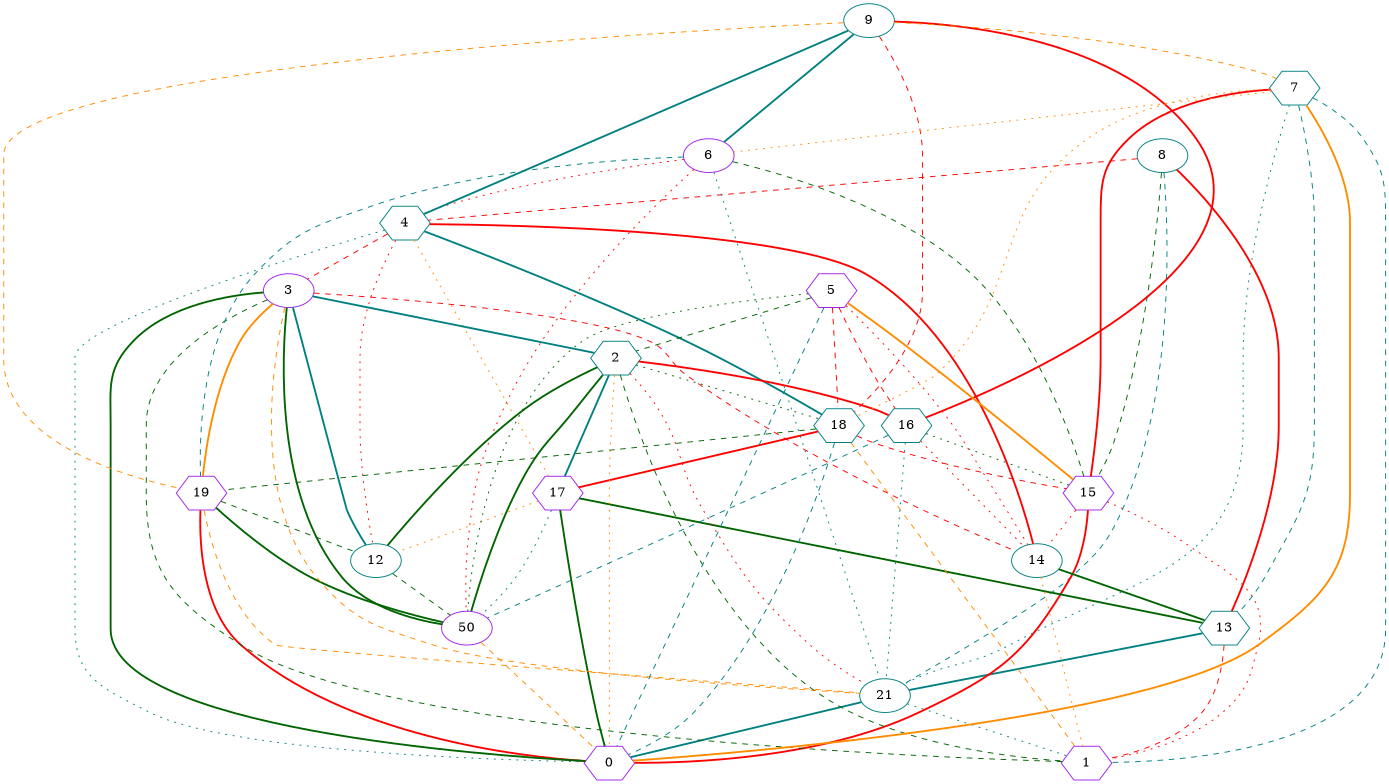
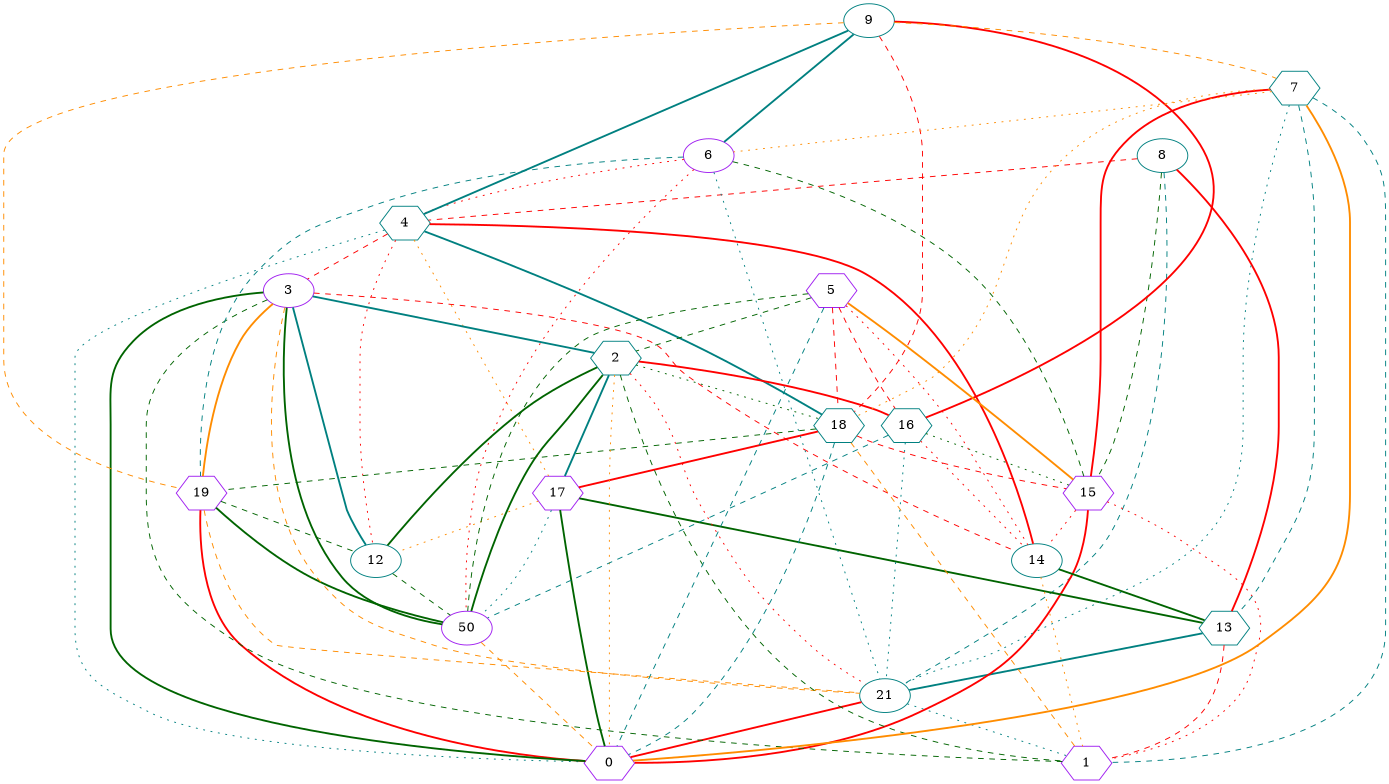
(557, 365) -> (557, 365)
(746, 730) -> (746, 730)
